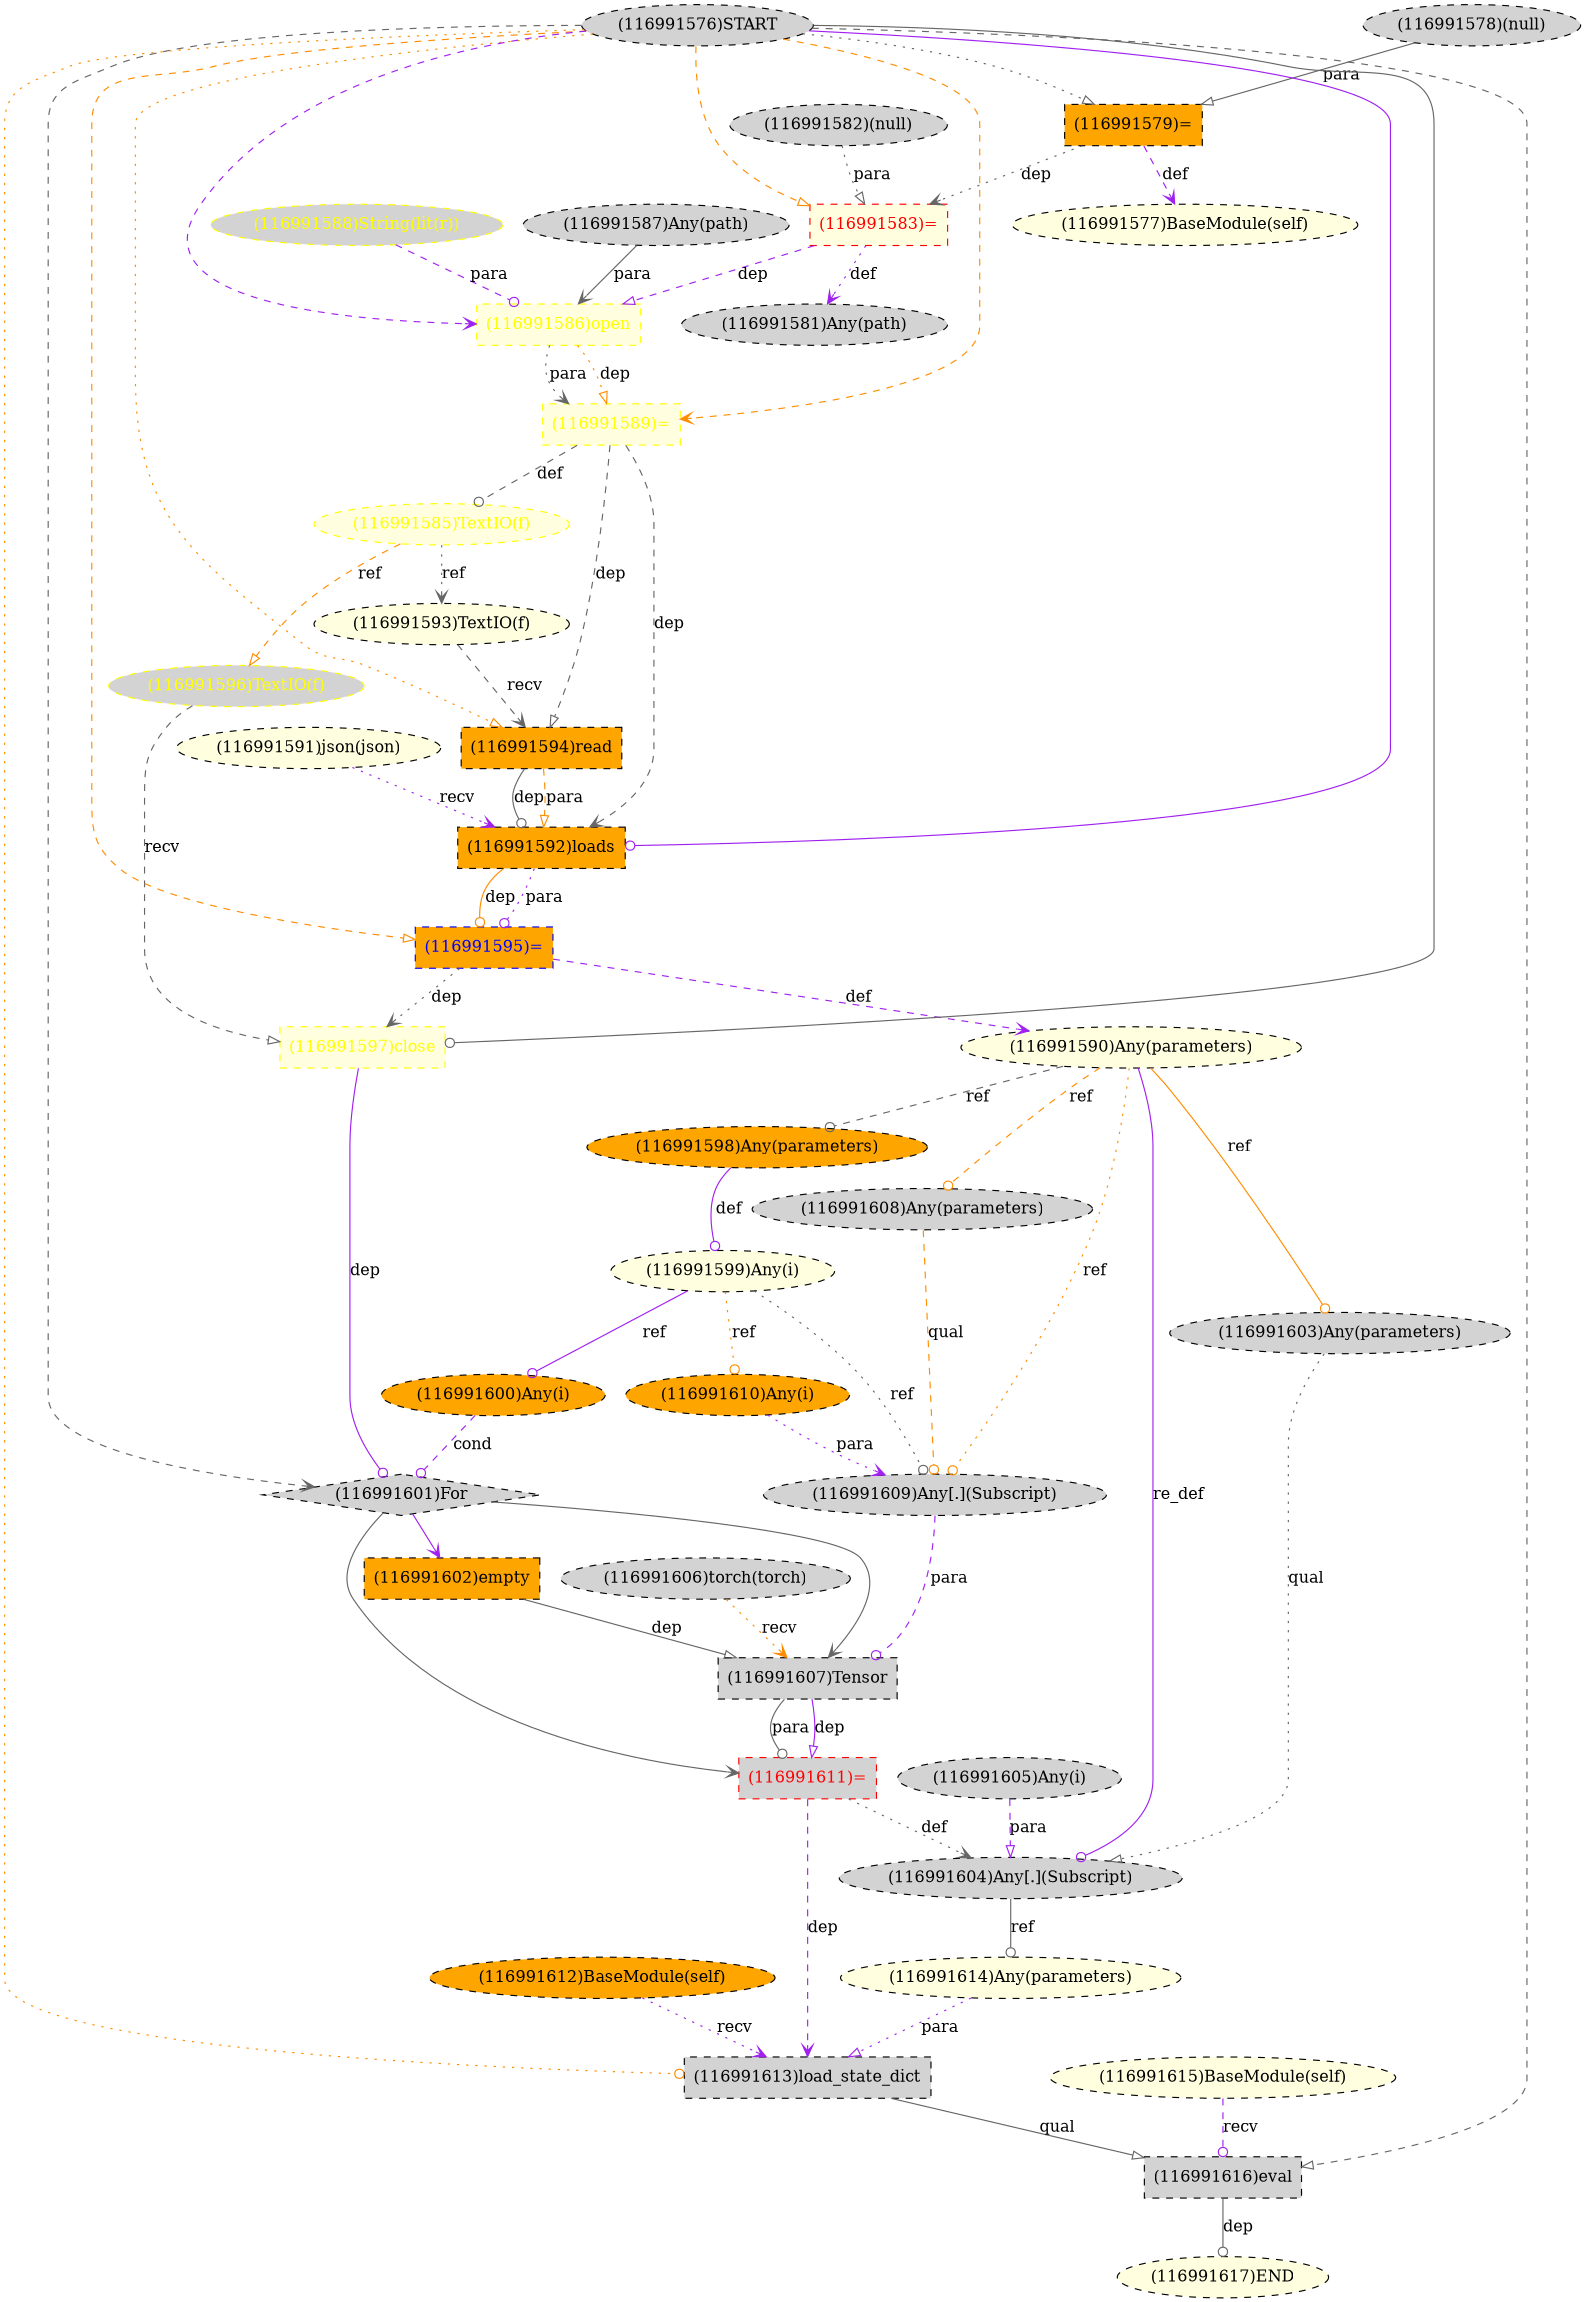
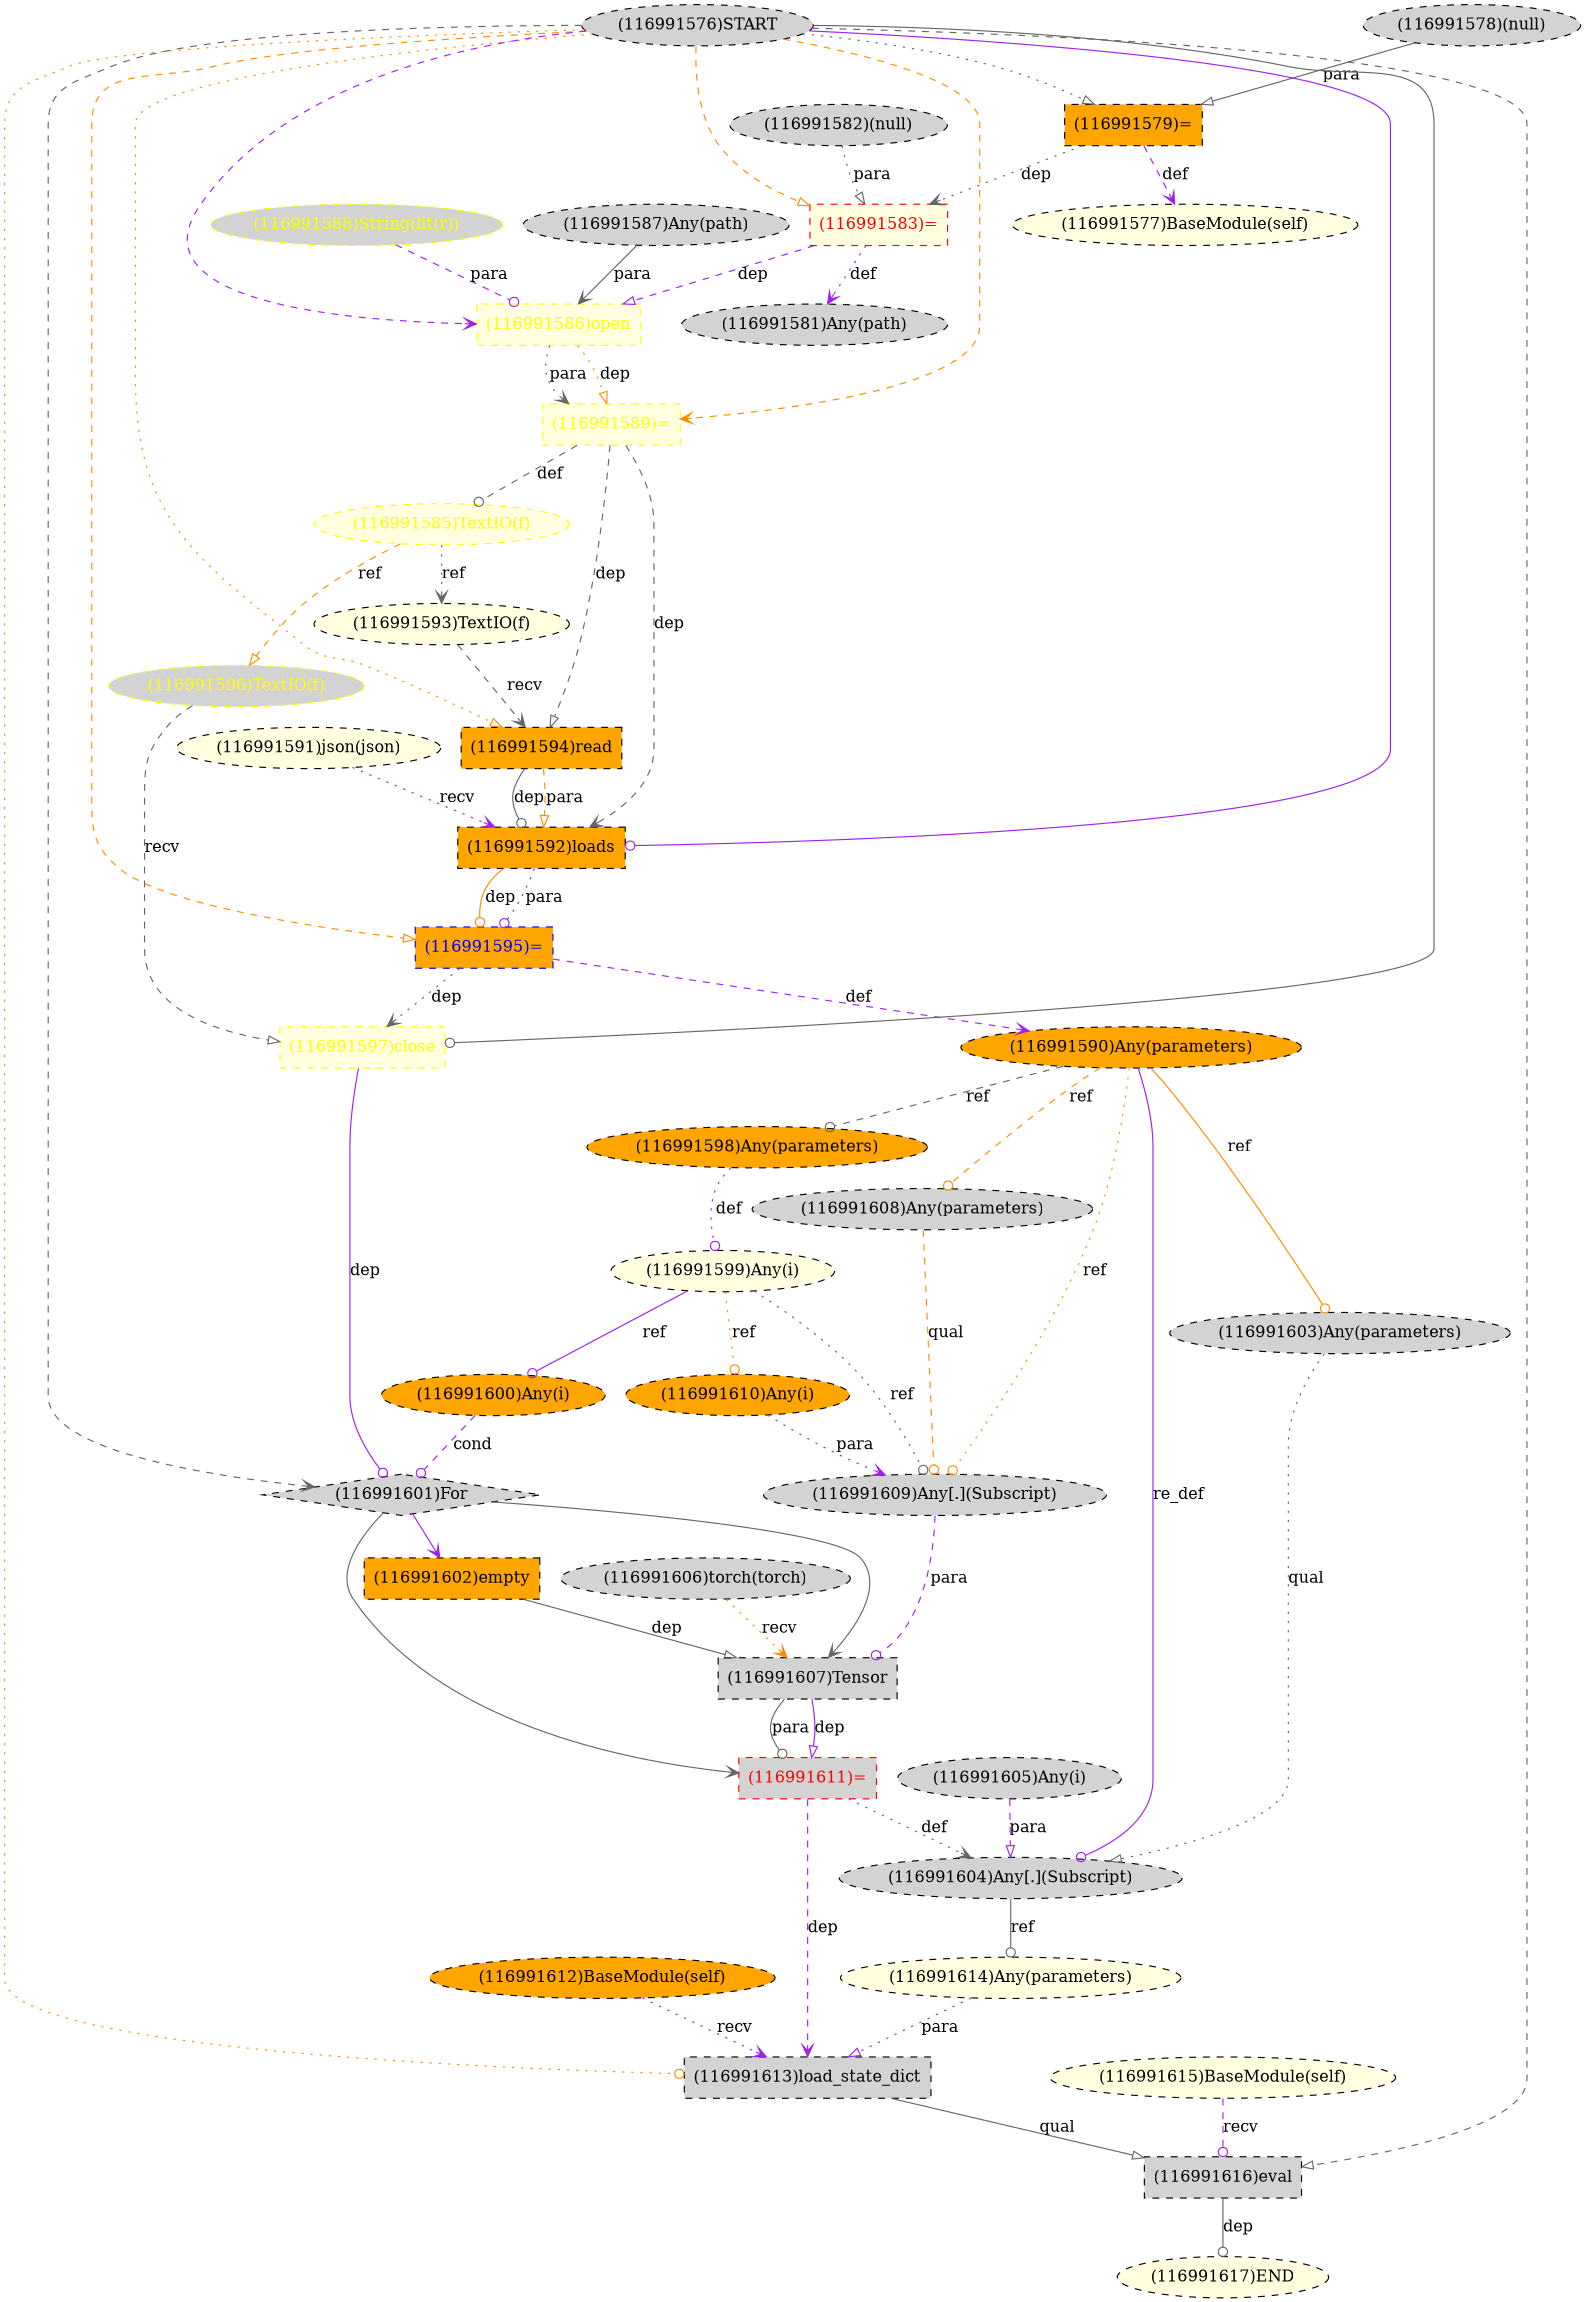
(1131, 1047) -> (1131, 1047)
(712, 1202) -> (712, 1202)
